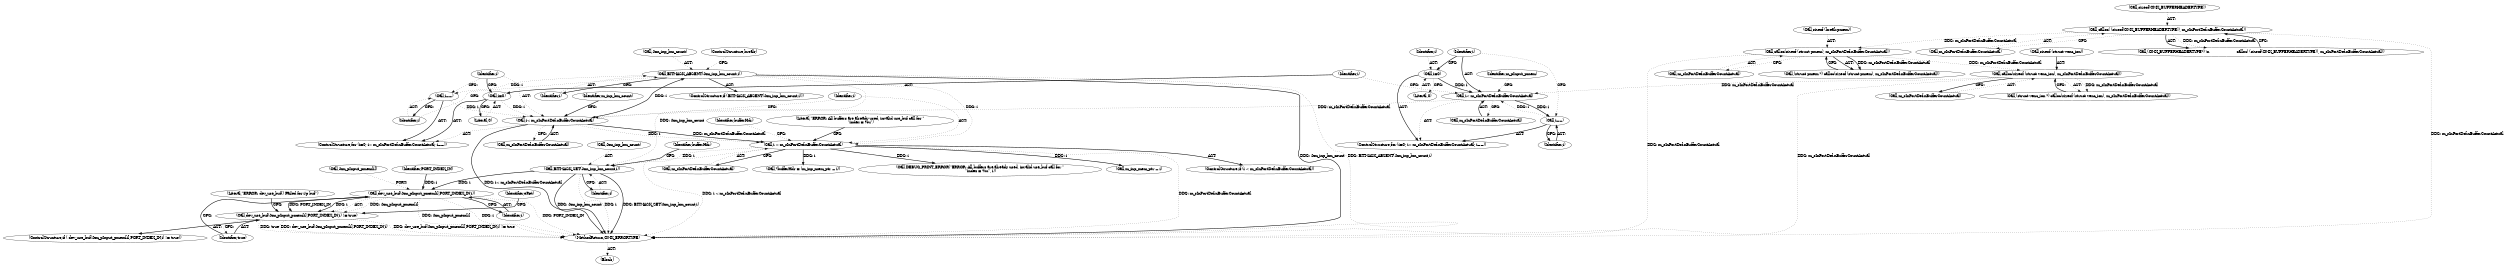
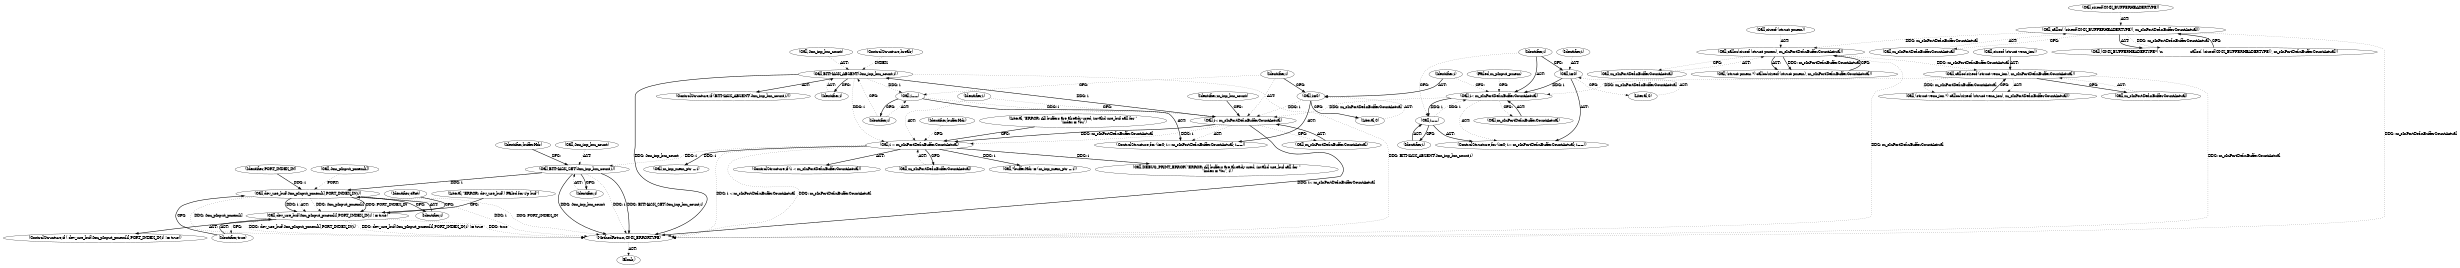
(1827, 30) -> (1781, 30)
(724, 63) -> (882, 63)
(1512, 74) -> (1499, 74)
(845, 108) -> none
